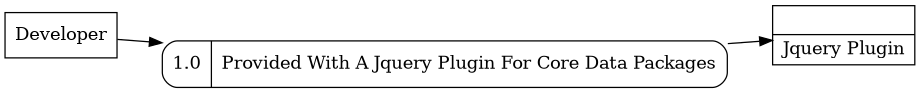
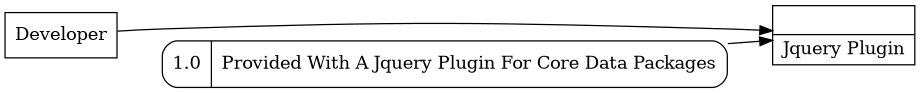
(133, 41) -> (439, 23)
